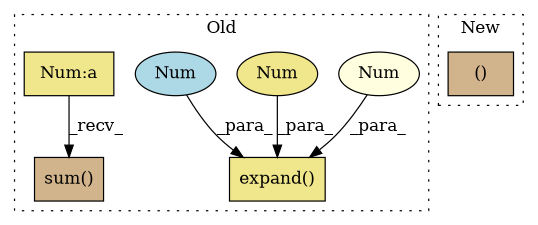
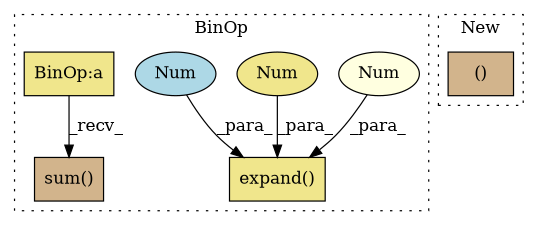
(222, 28) -> (222, 28)
(69, 74) -> (69, 74)
